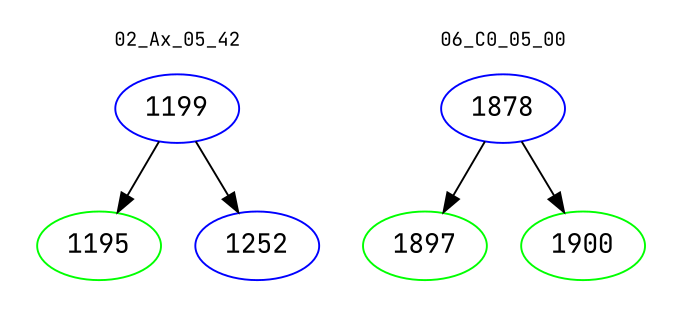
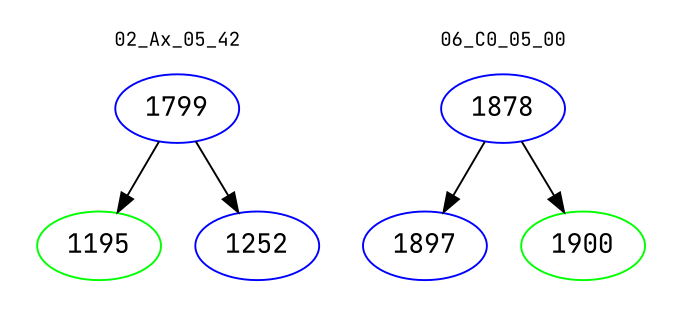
(177, 109) -> (177, 109)
(425, 246) -> (425, 246)
